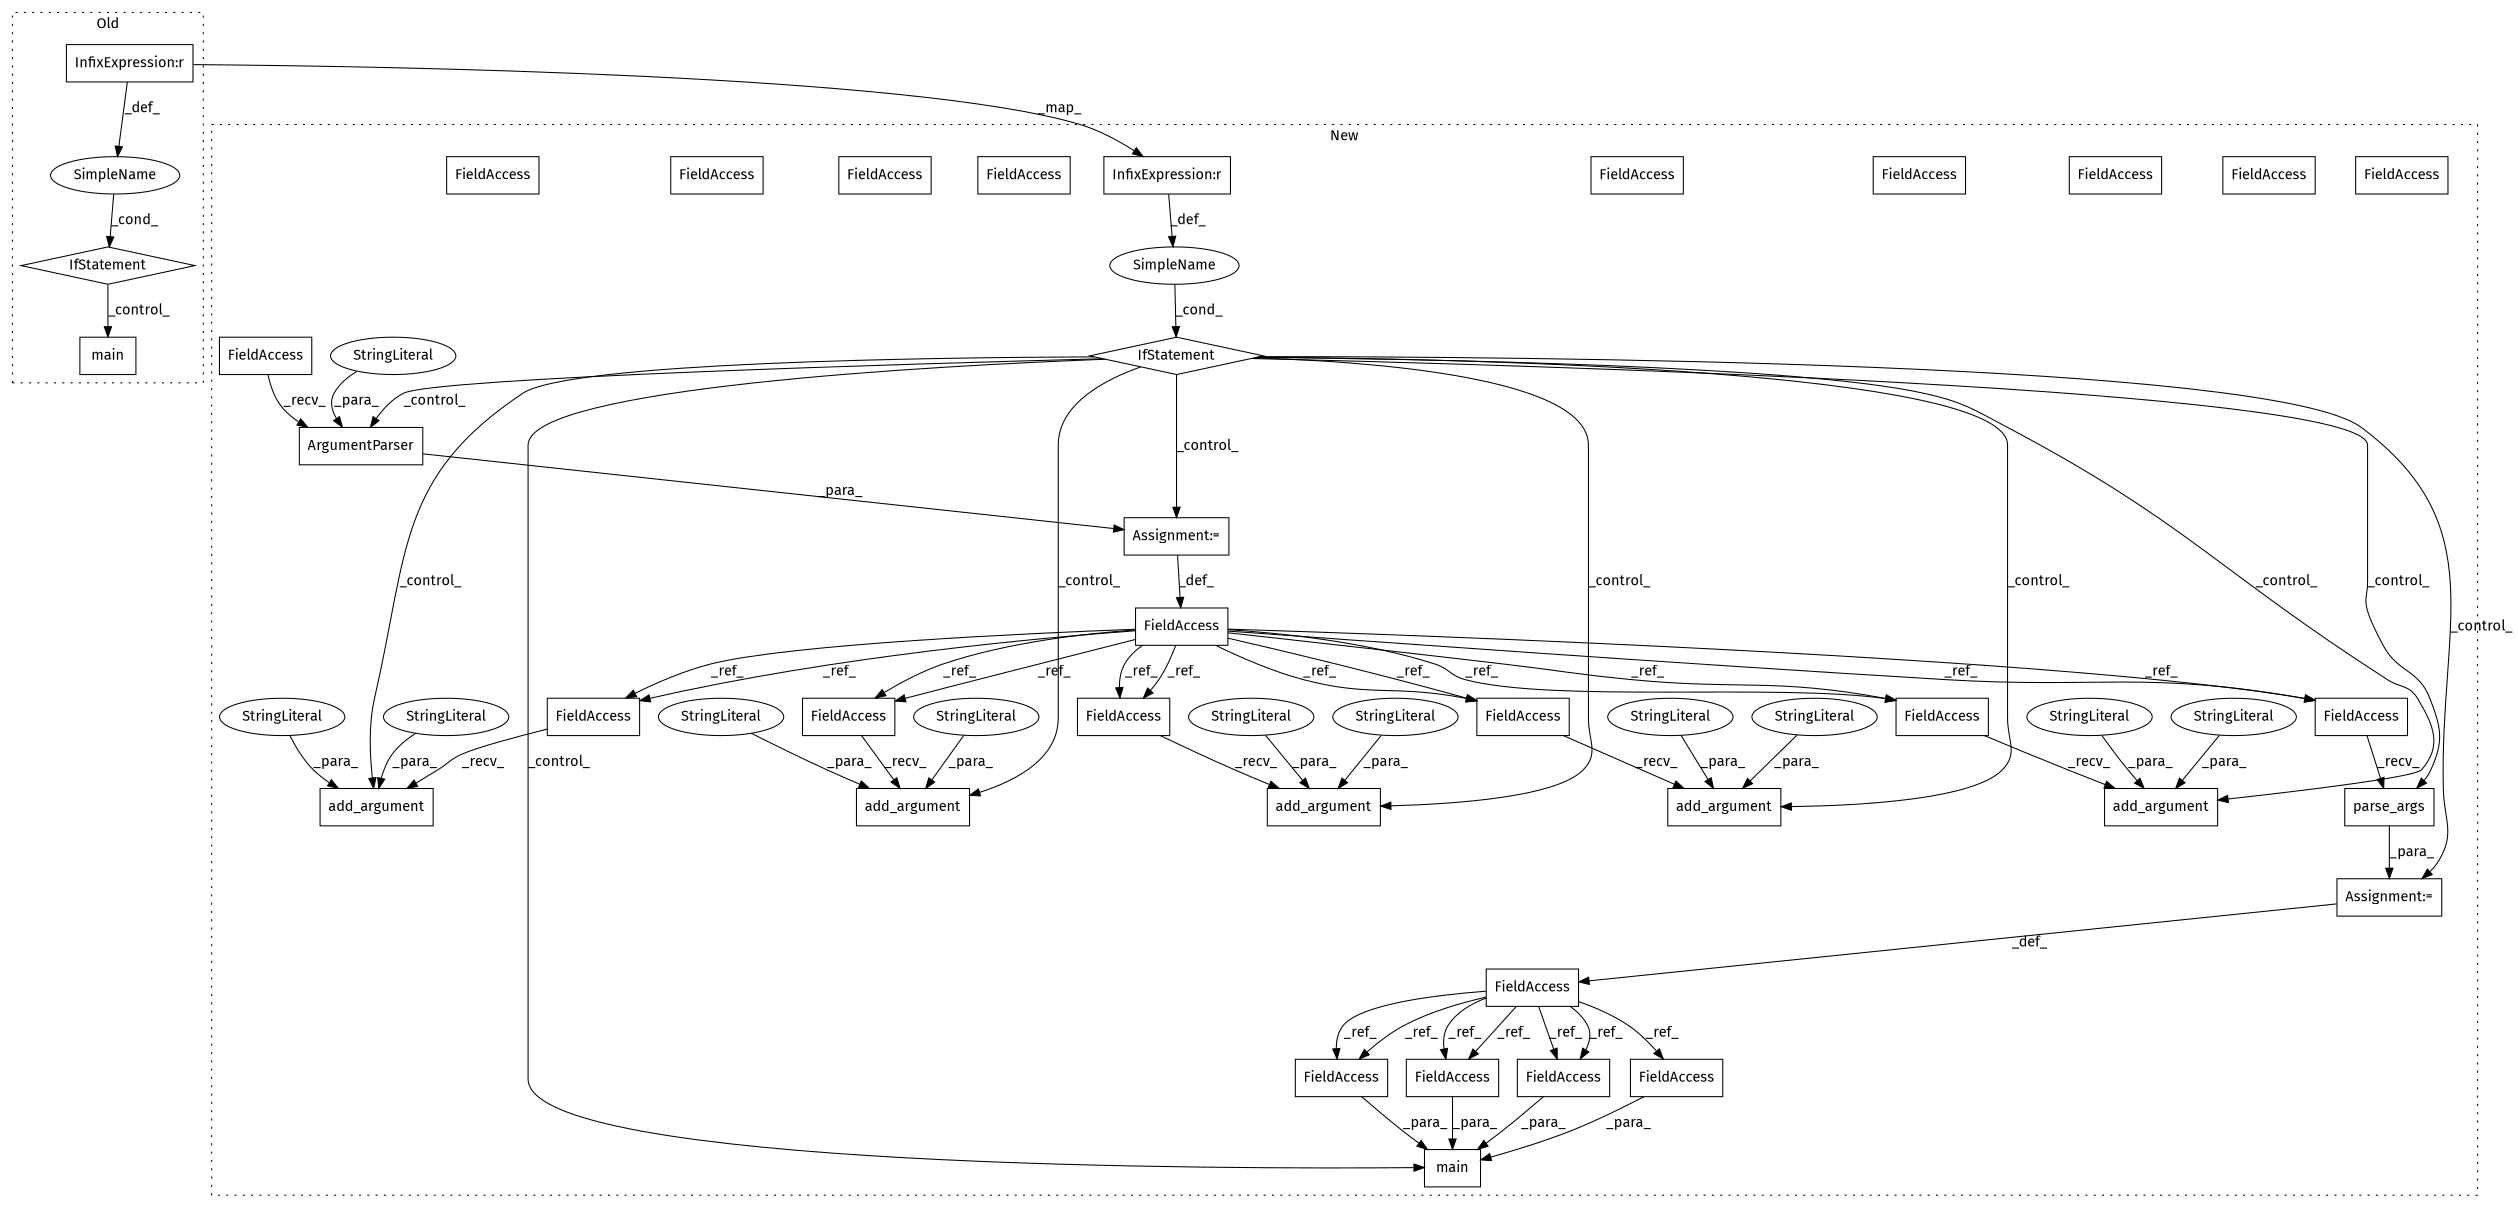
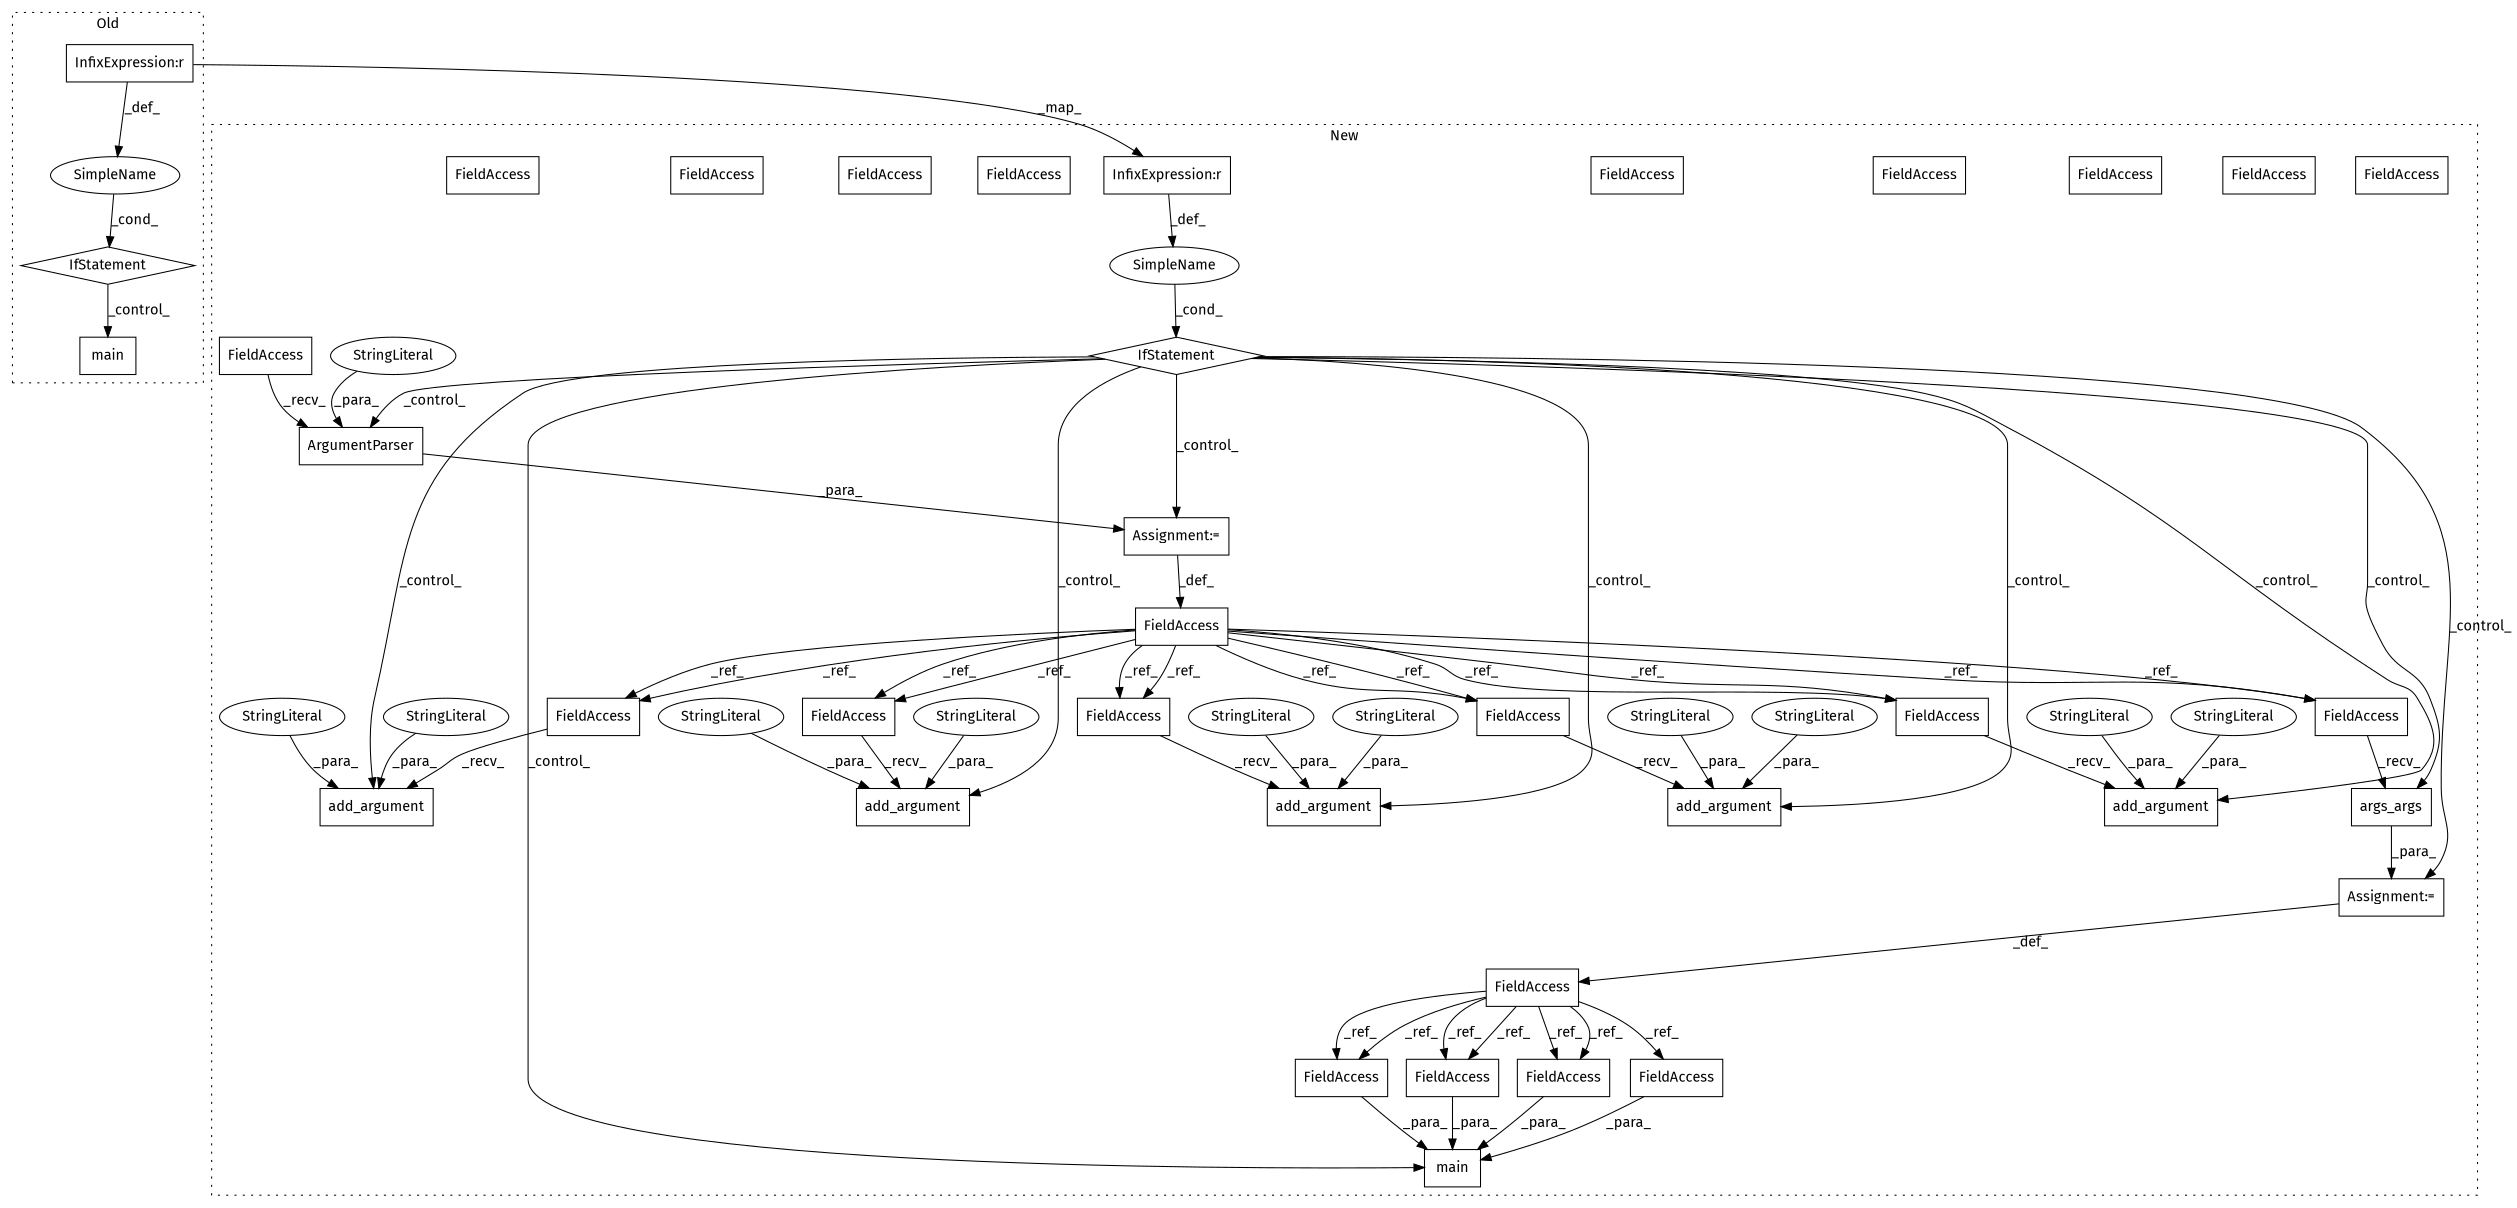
(2389, 807) -> (2391, 807)
